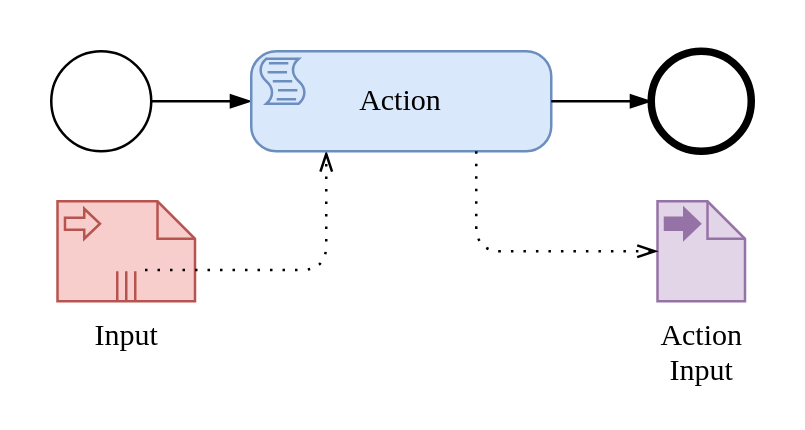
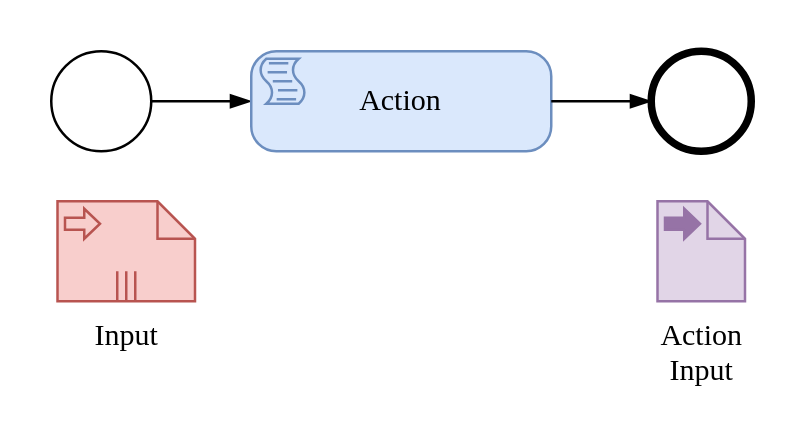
(521, 251) -> none
(299, 270) -> none
